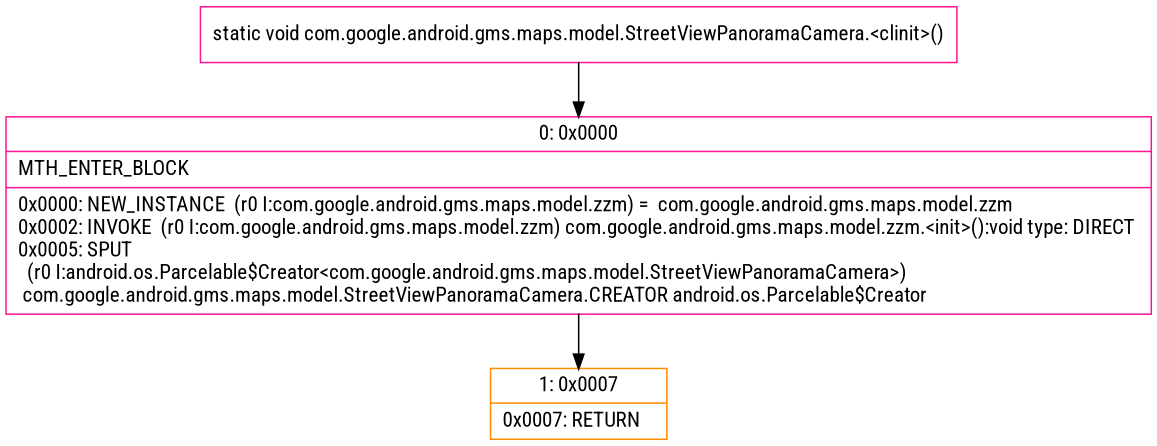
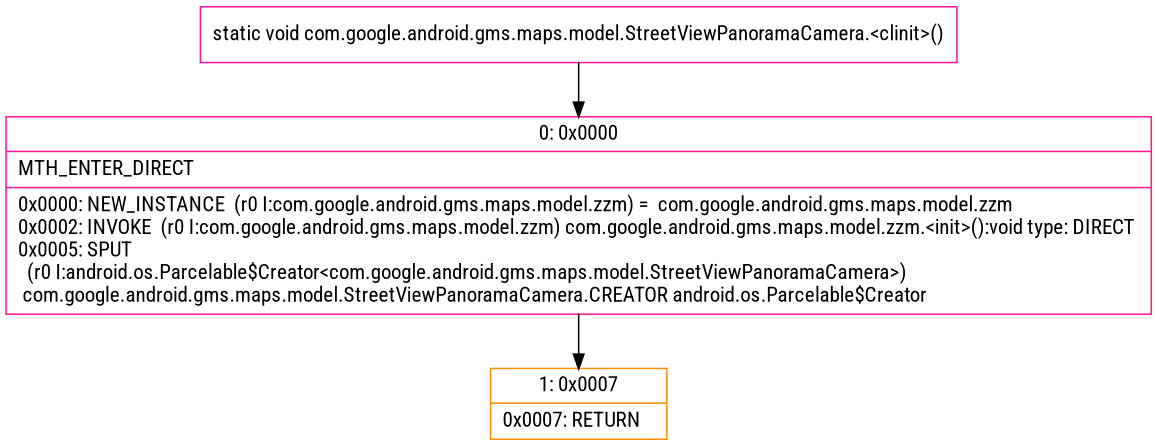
(104, 169) -> (107, 169)
